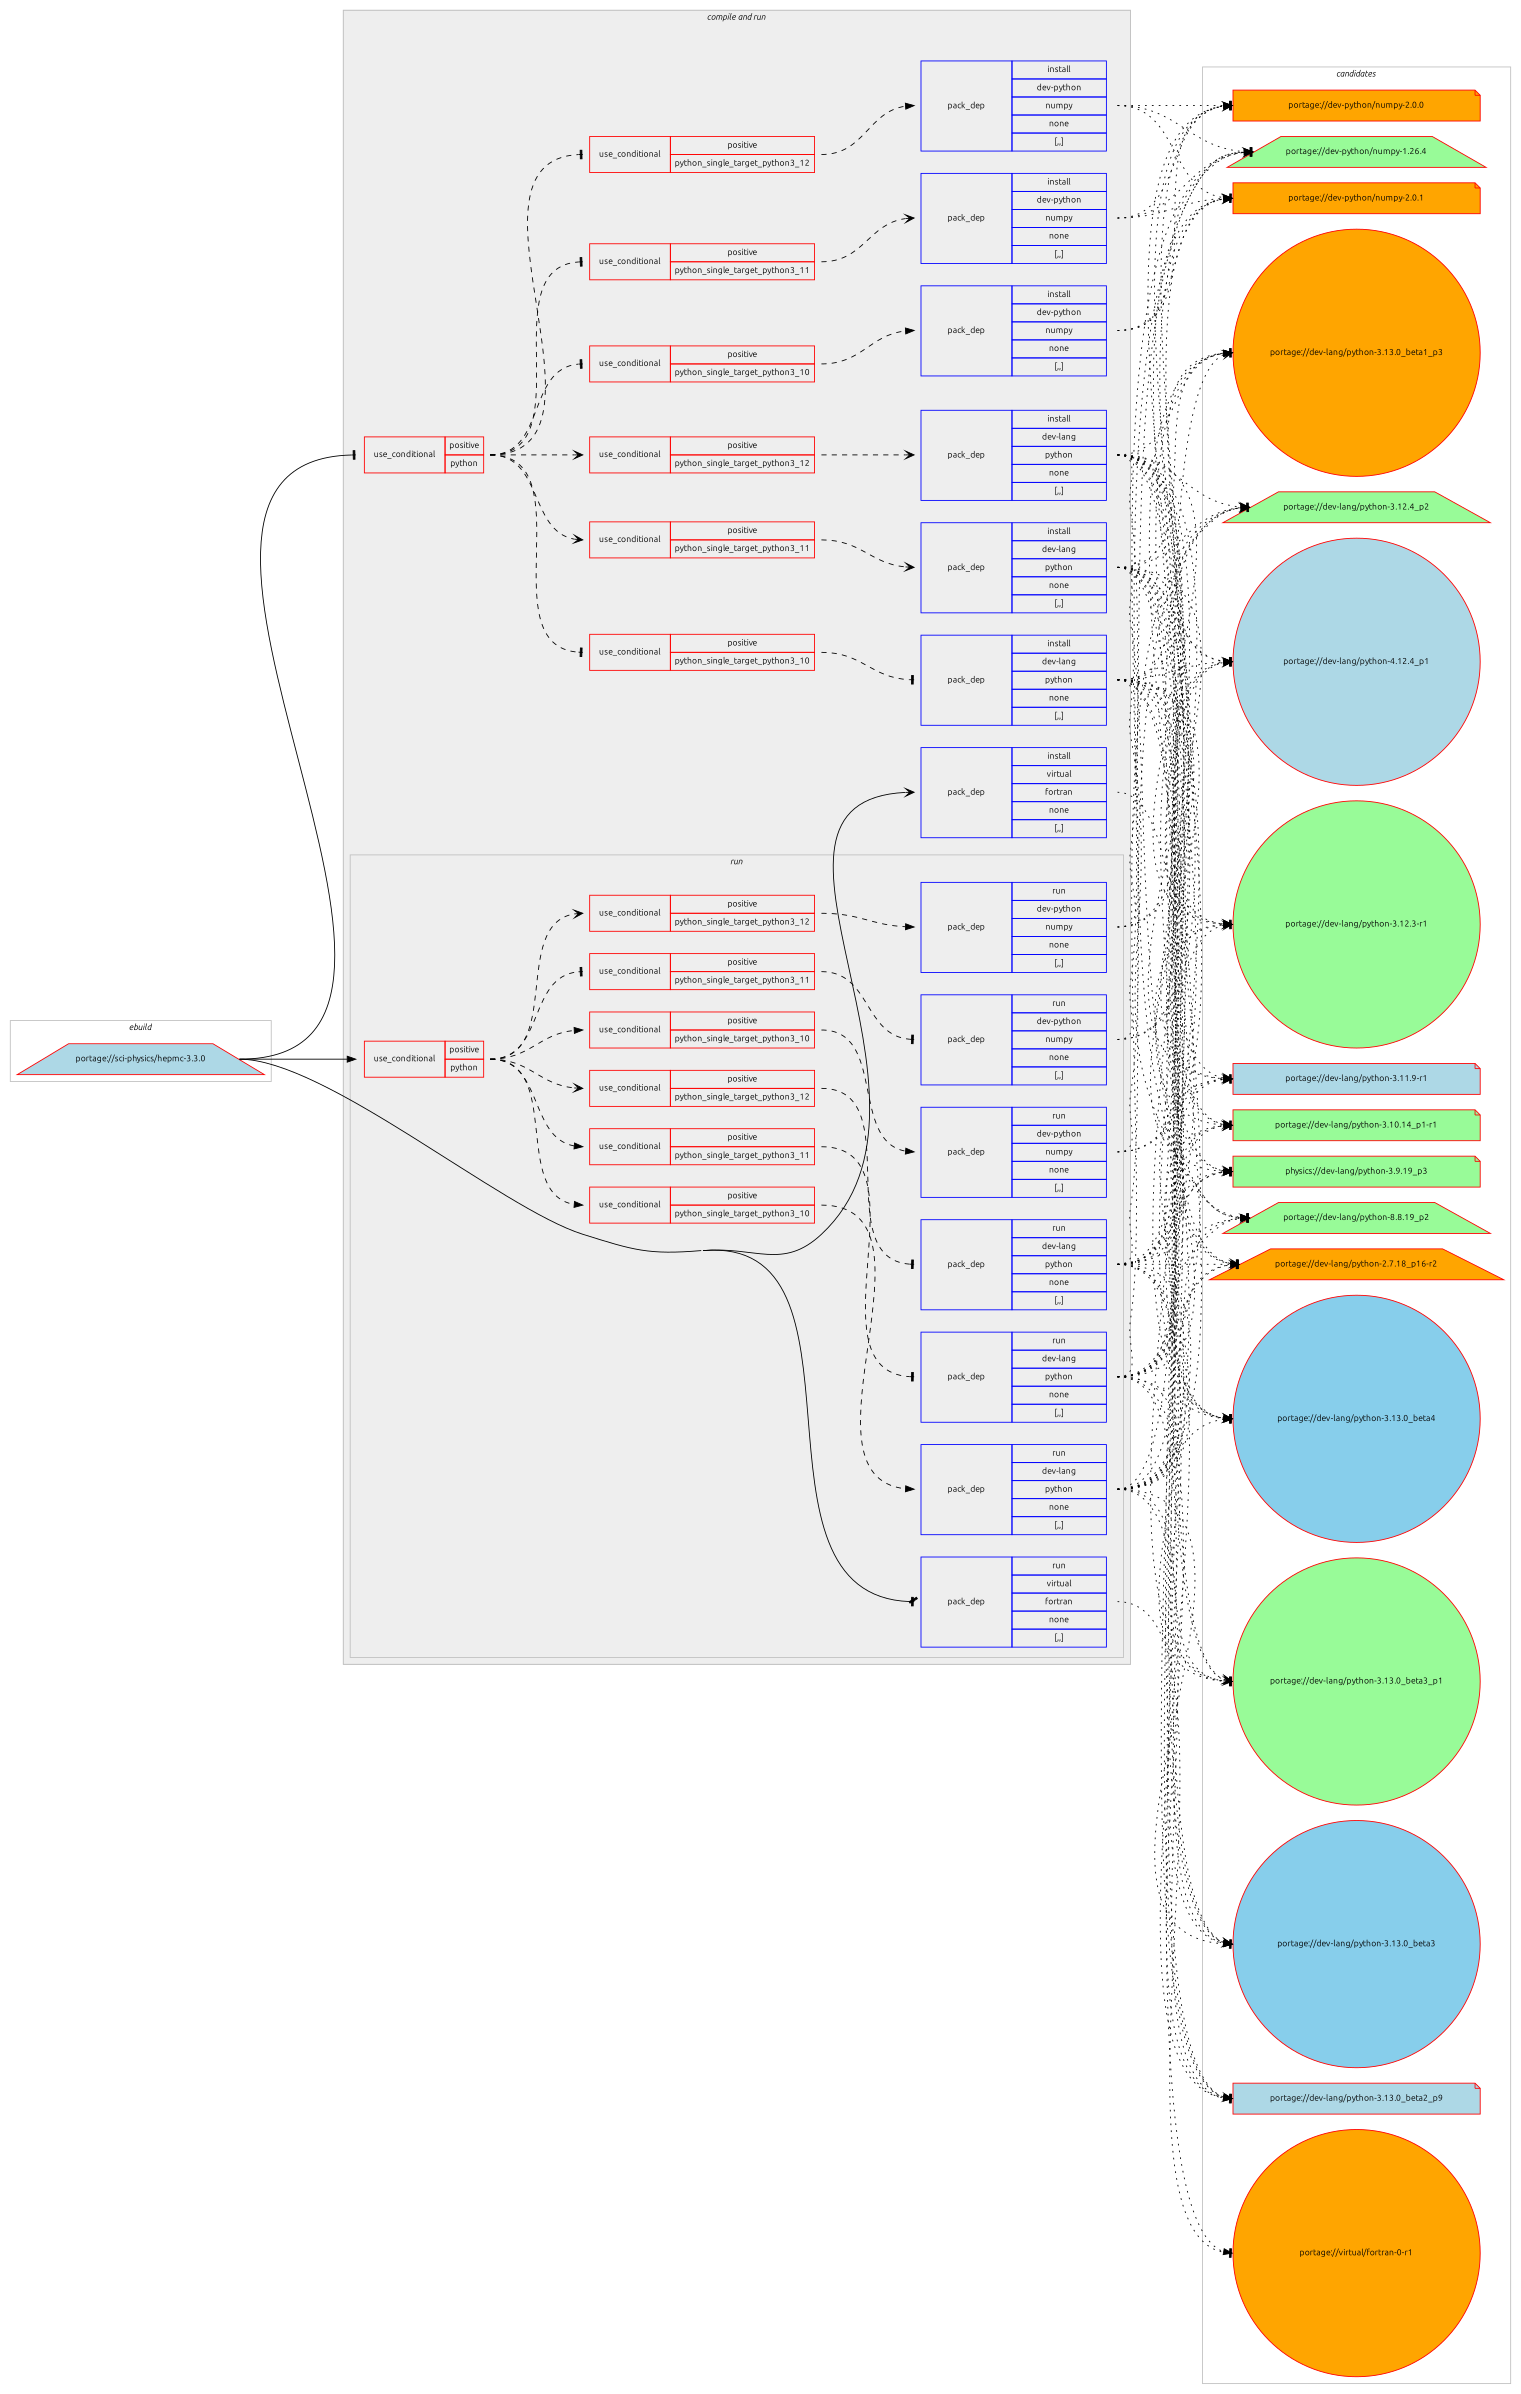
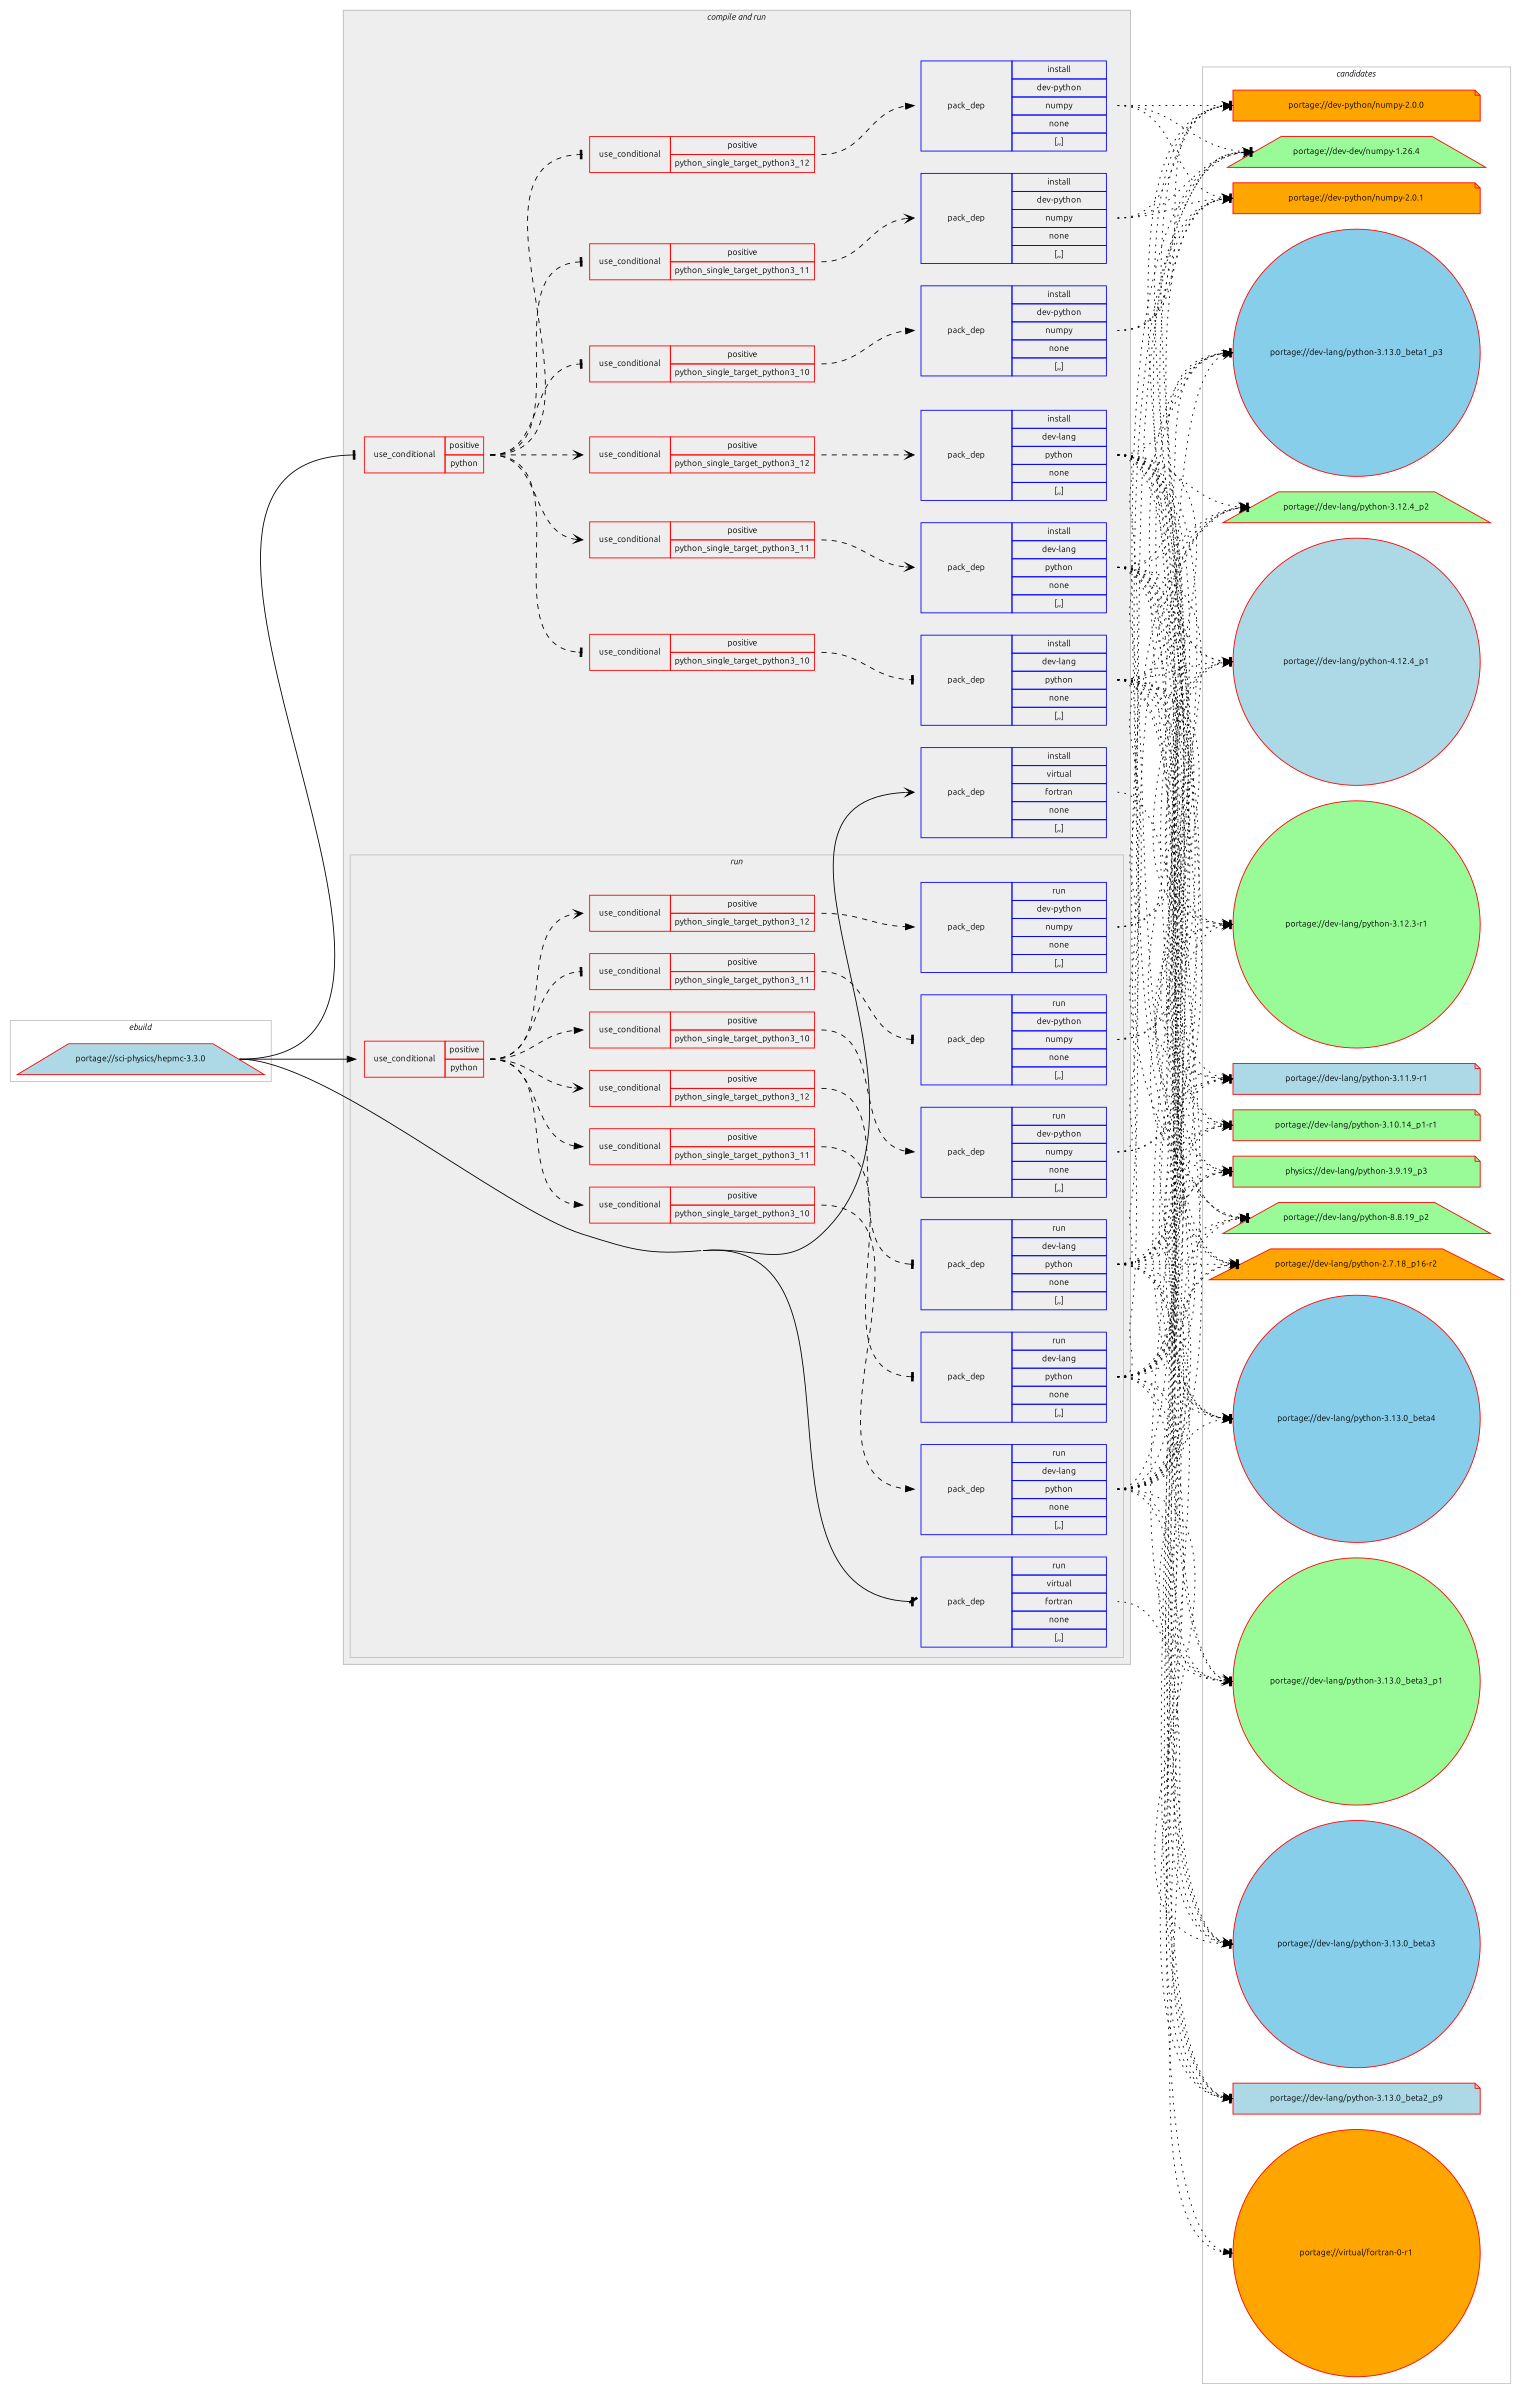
(1357, 152) -> (1357, 152)
(1357, 353) -> (1357, 353)
